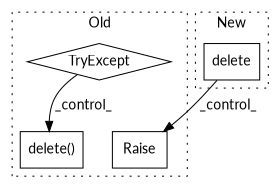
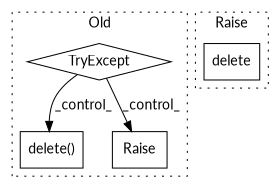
(232, 24) -> (232, 24)
(195, 104) -> (117, 100)
